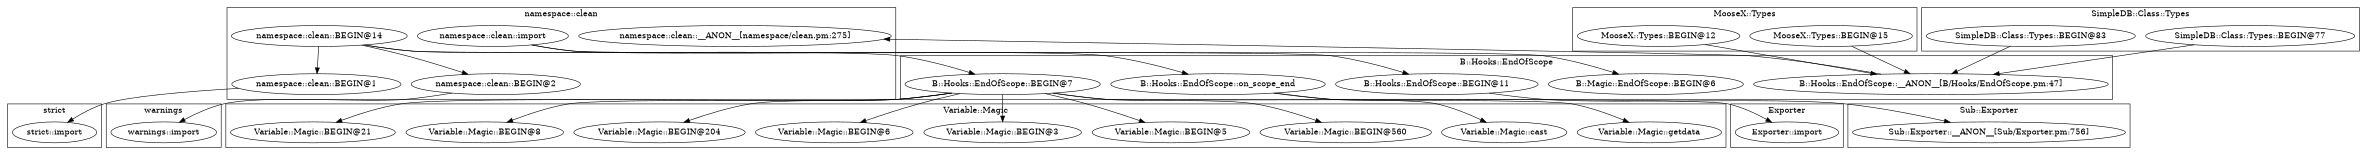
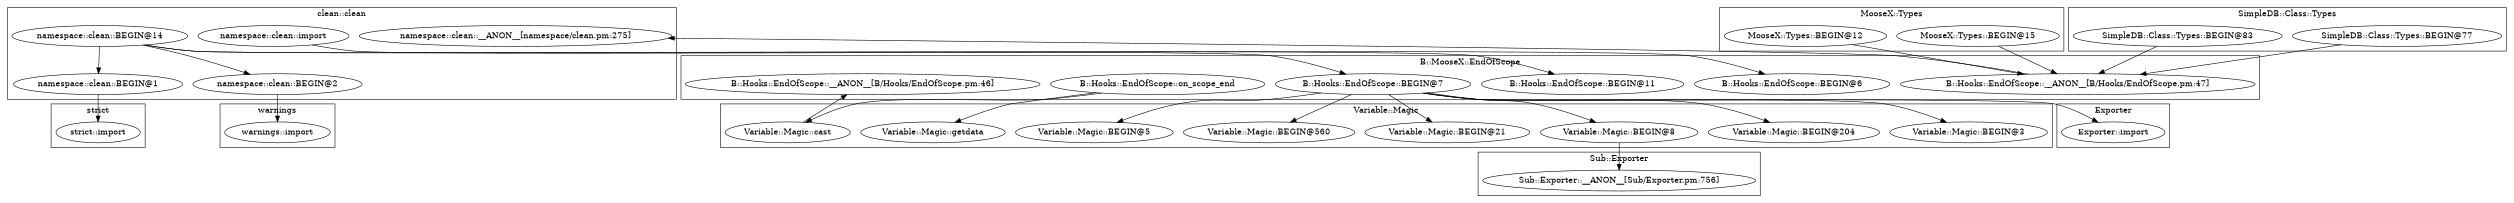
(561, 14) -> (342, 14)
(858, 53) -> none
(1507, 62) -> (1470, 62)
none -> (863, 84)
(1646, 84) -> (1792, 84)
(1717, 101) -> (1619, 156)
(834, 132) -> none
